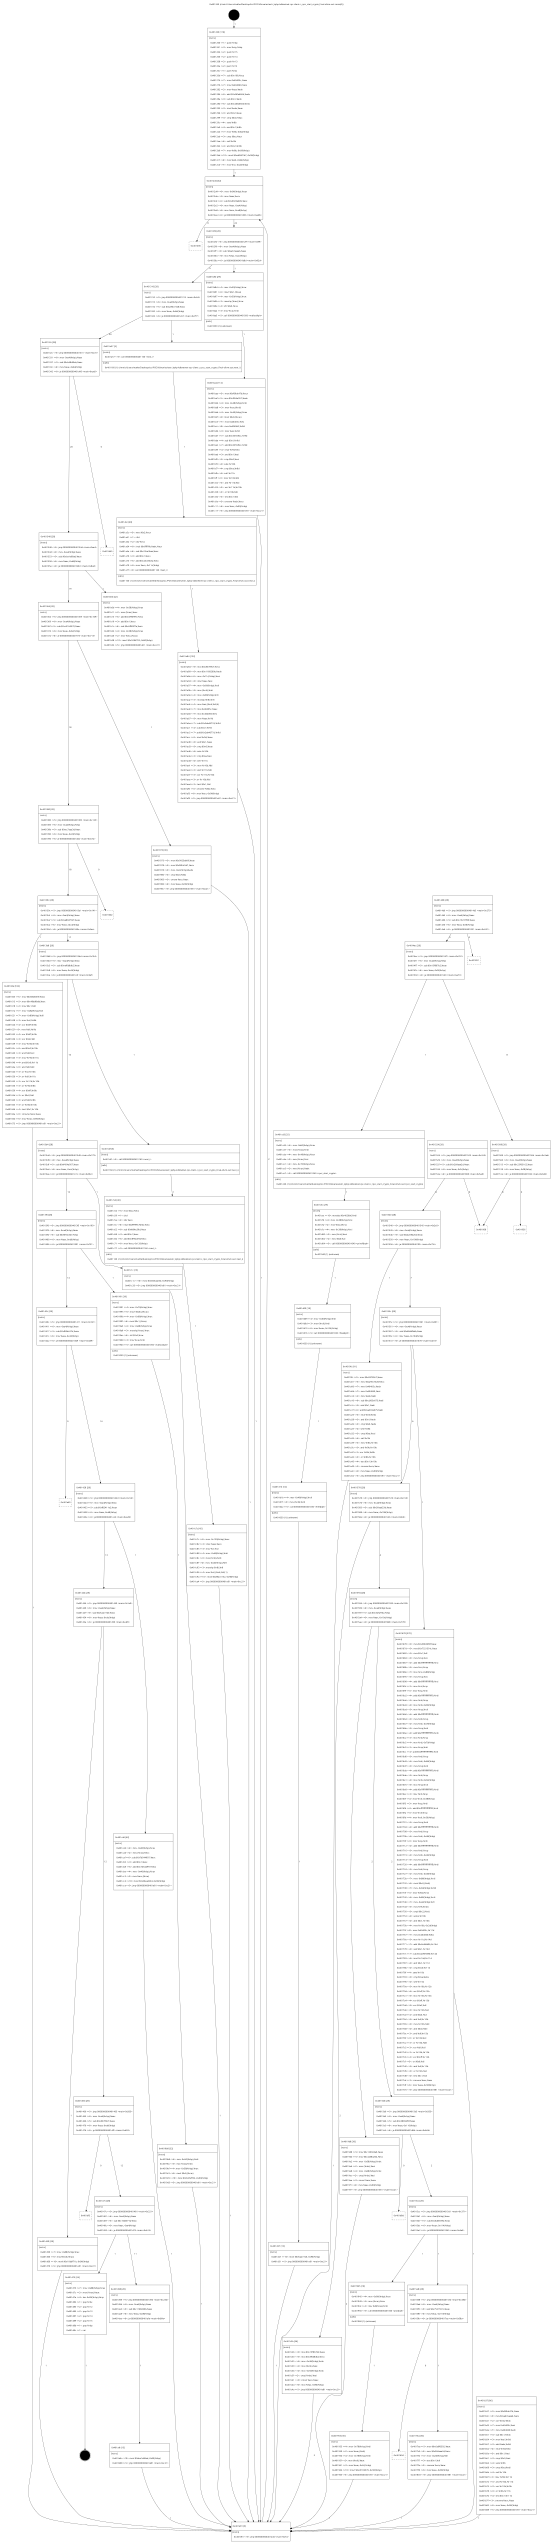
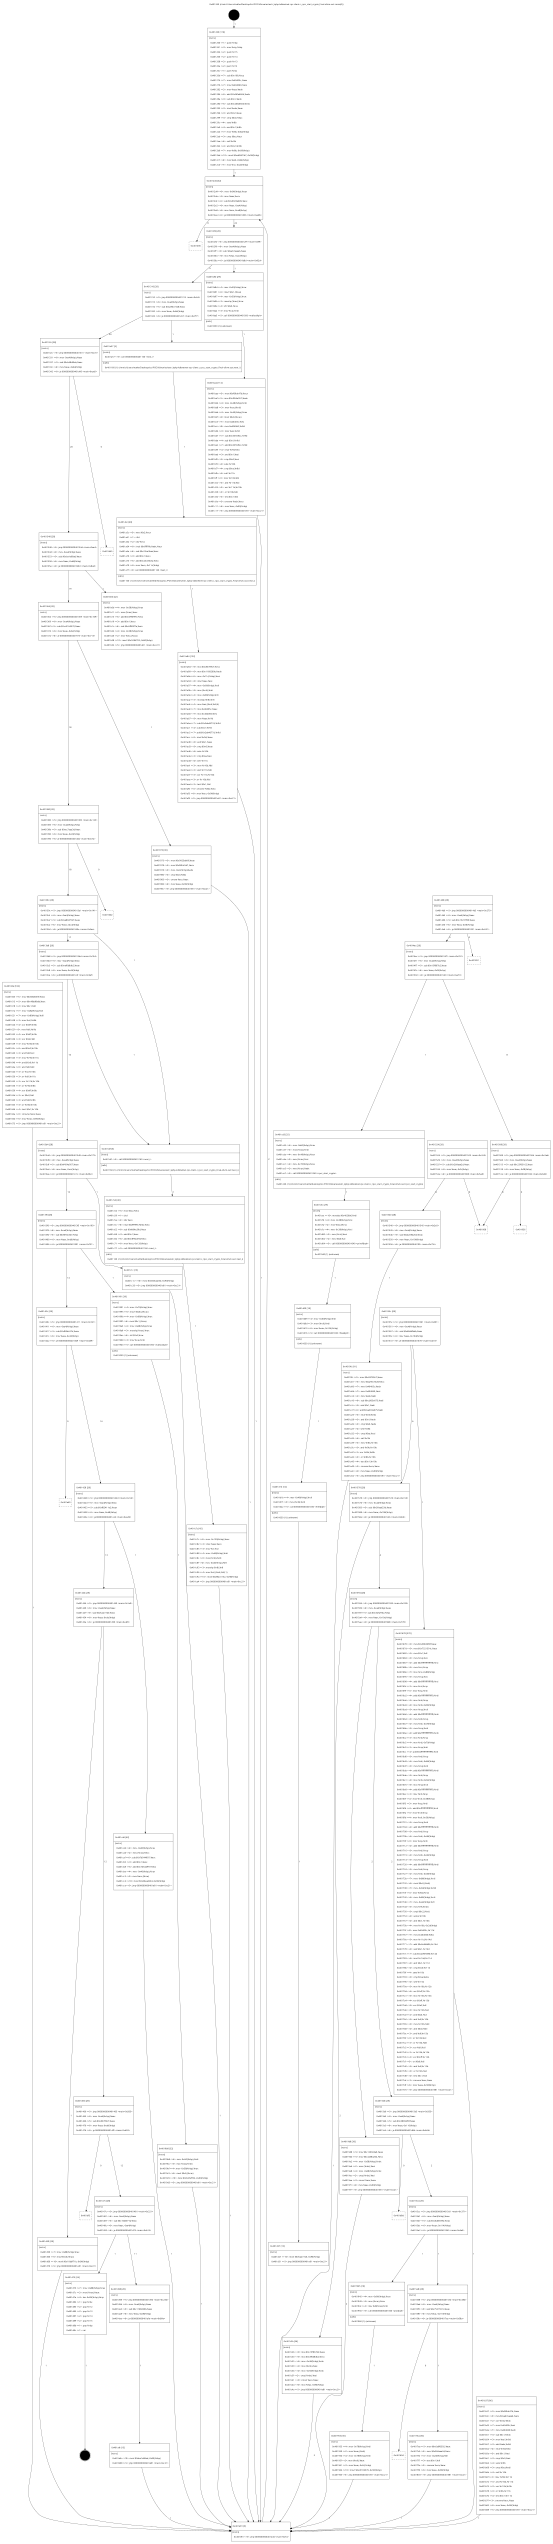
(31, 956) -> (153, 1030)
(410, 1277) -> none
(274, 2392) -> none
